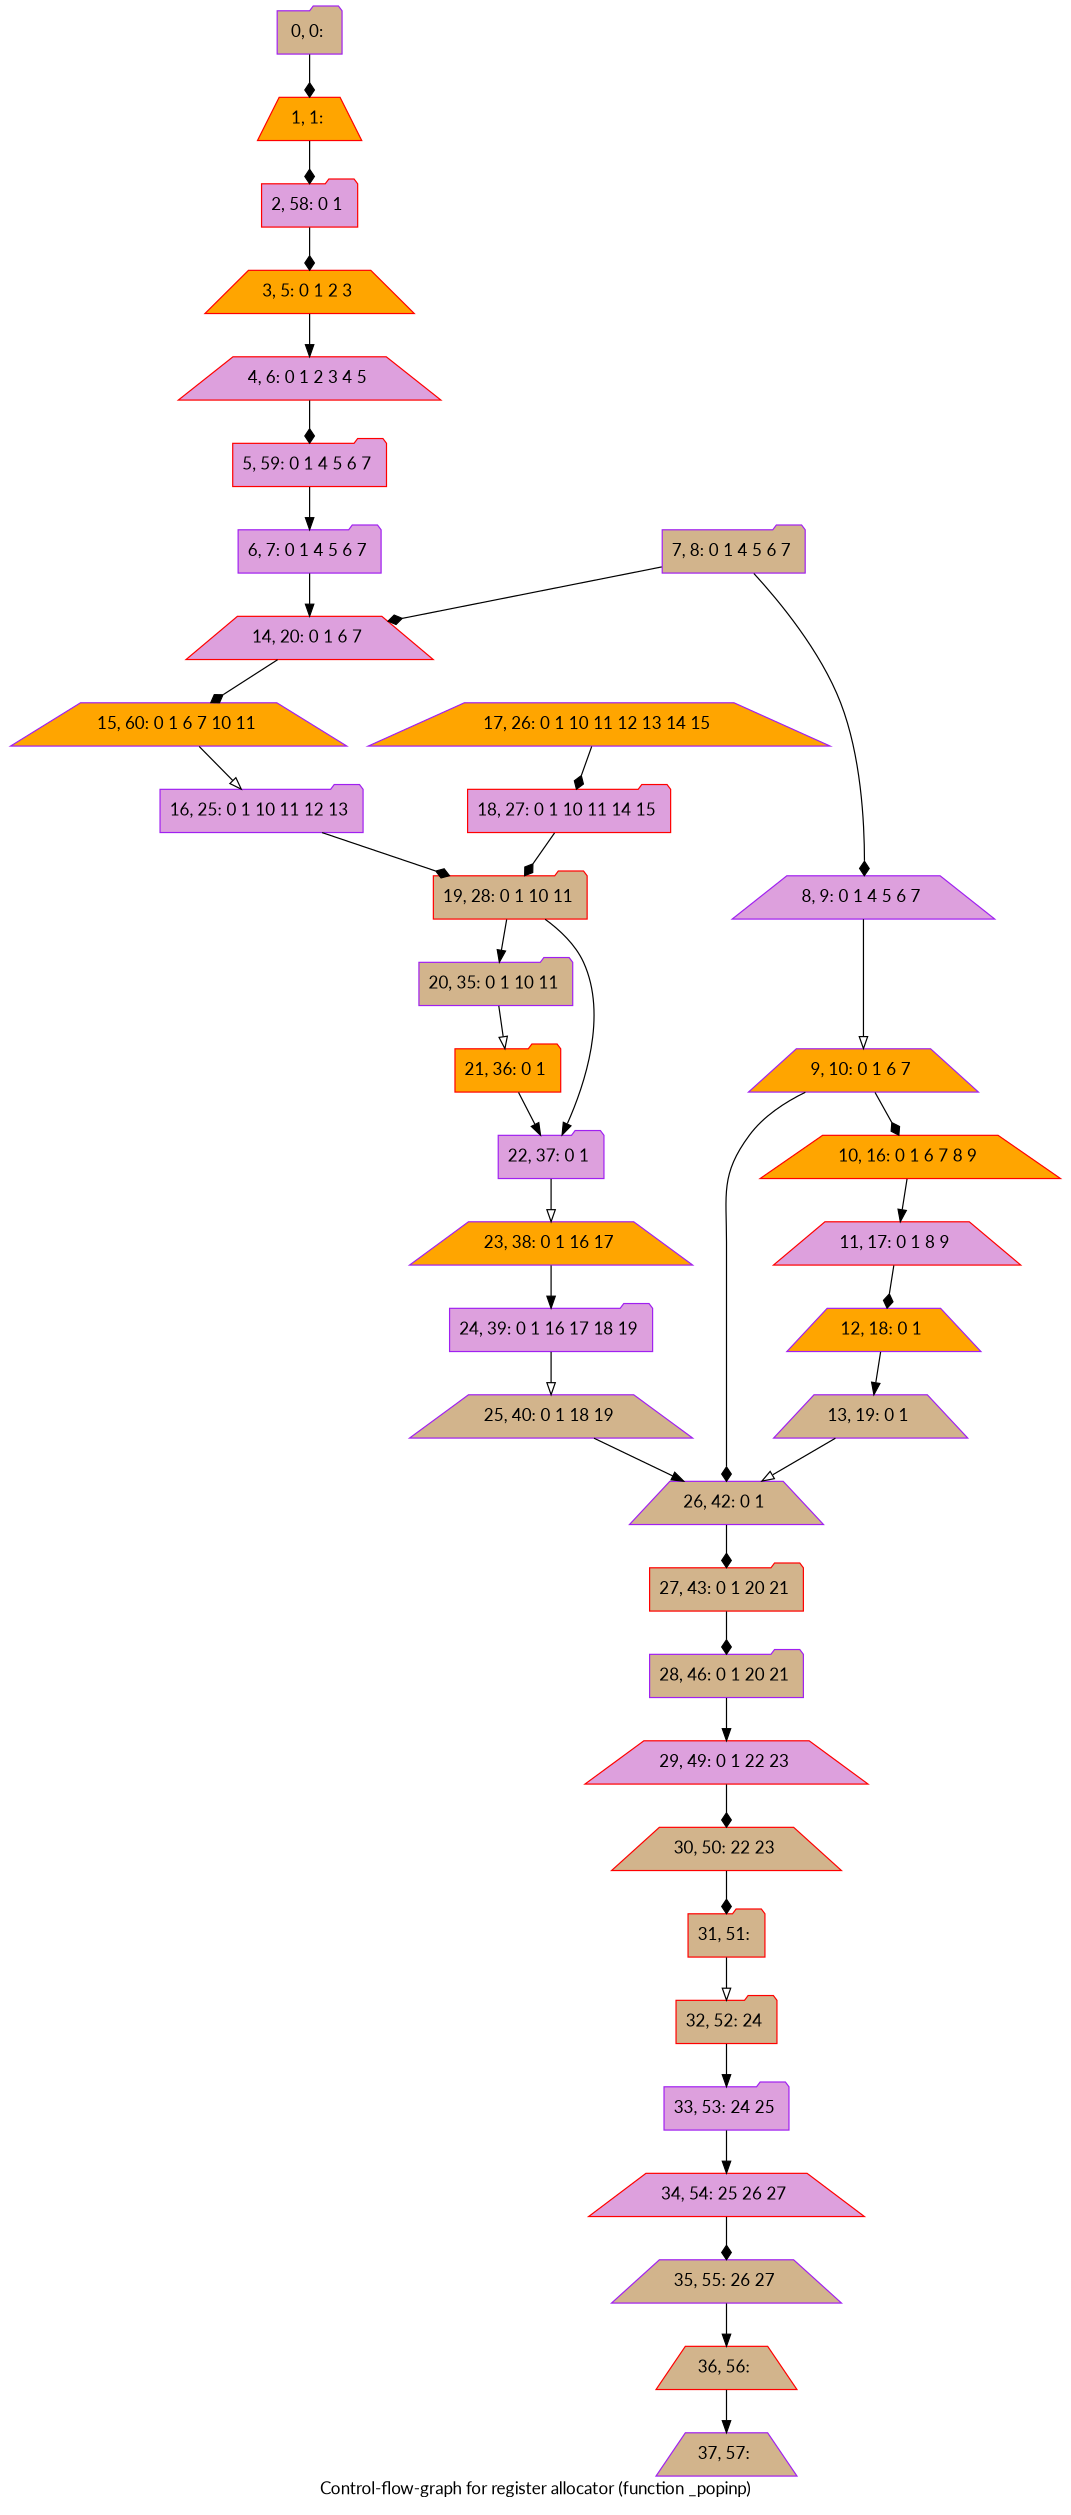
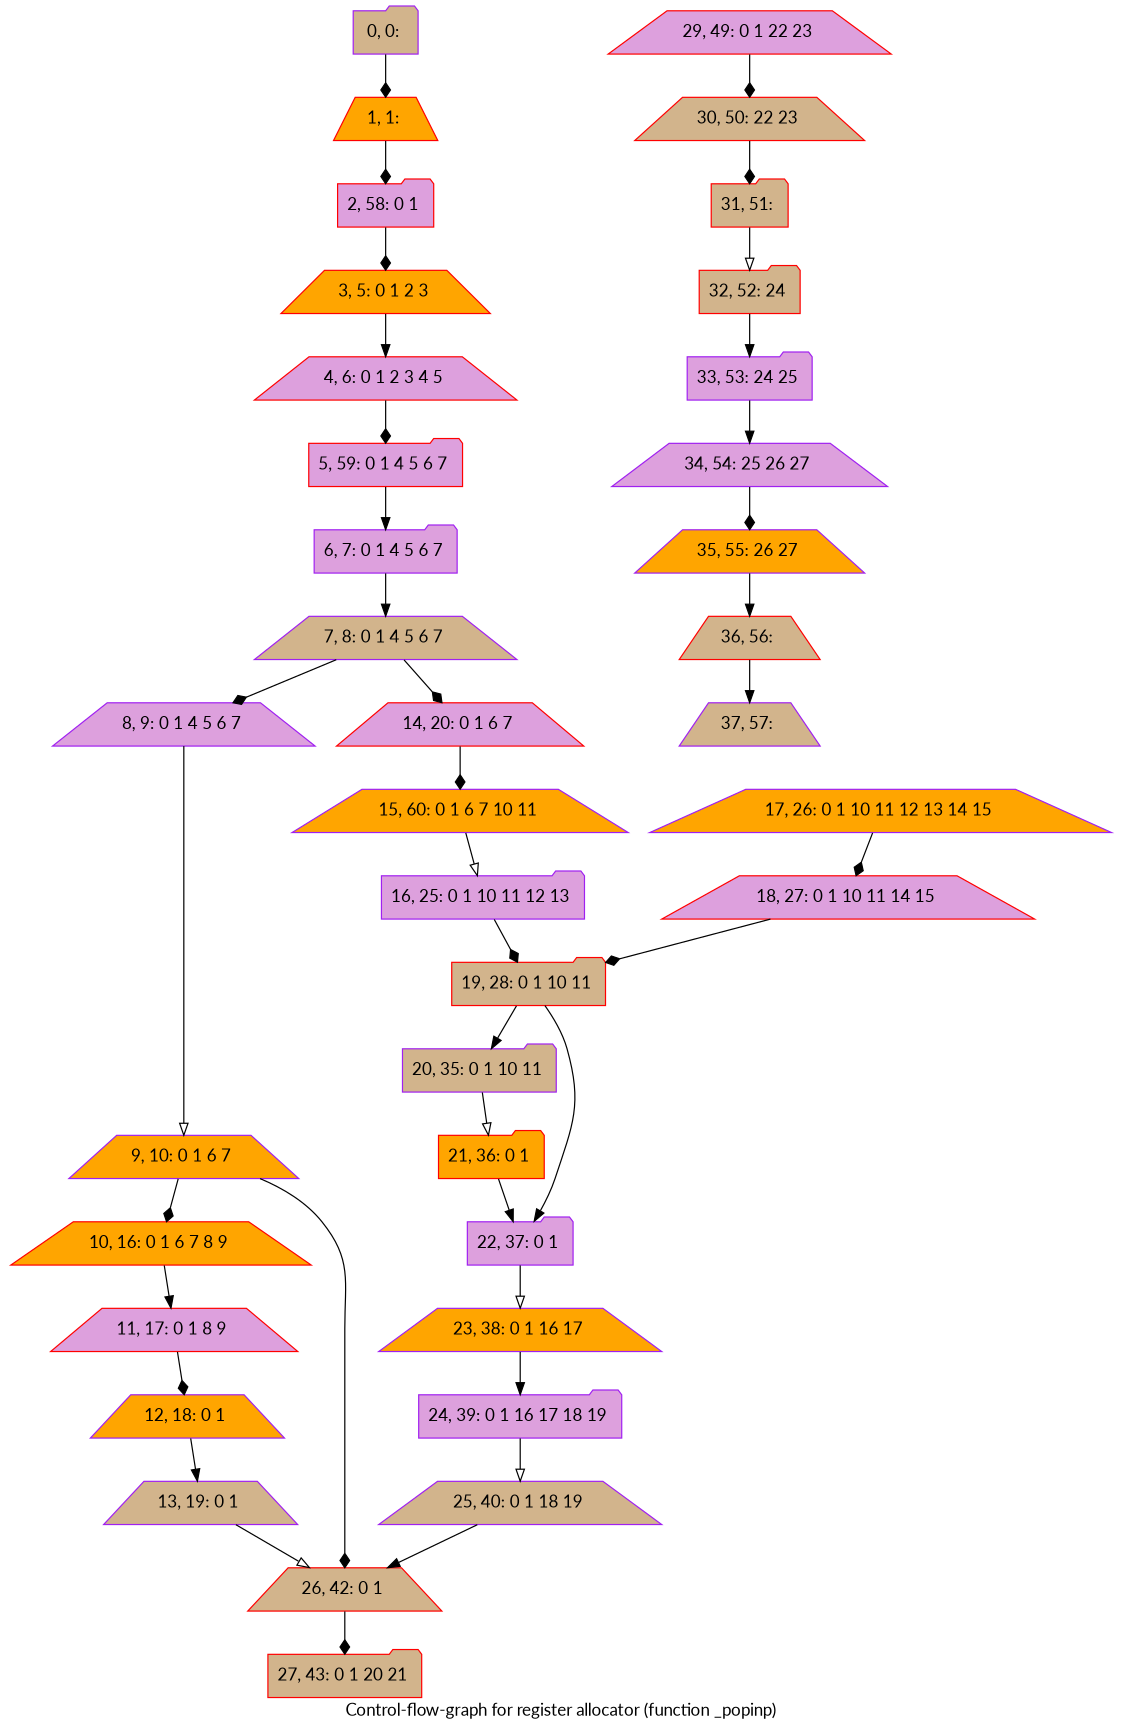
(734, 551) -> (386, 638)
(310, 589) -> (386, 589)
(569, 811) -> (848, 897)
(726, 1503) -> (345, 1589)
(726, 1676) -> none
(726, 2195) -> (750, 465)
(726, 2281) -> (750, 551)
